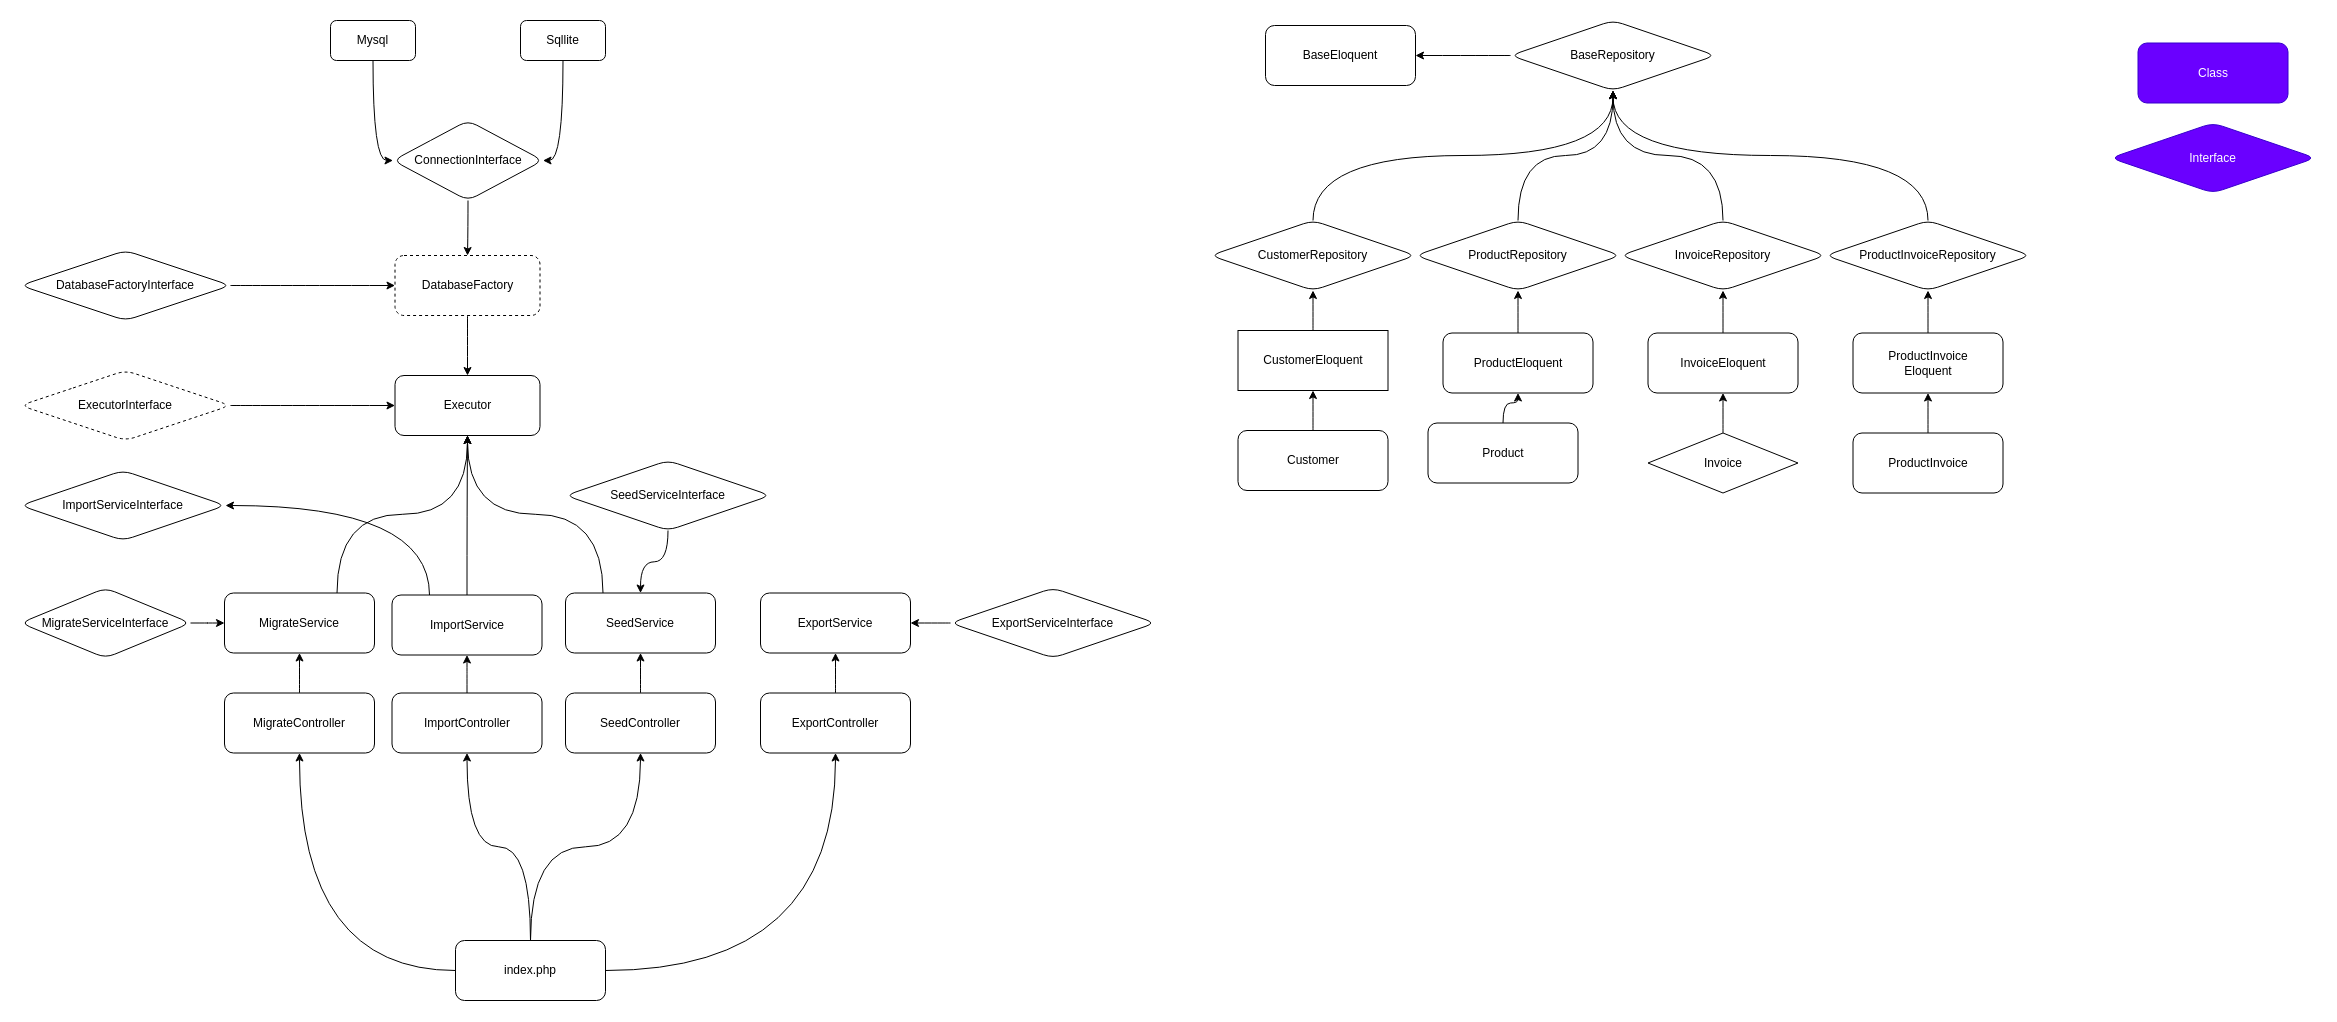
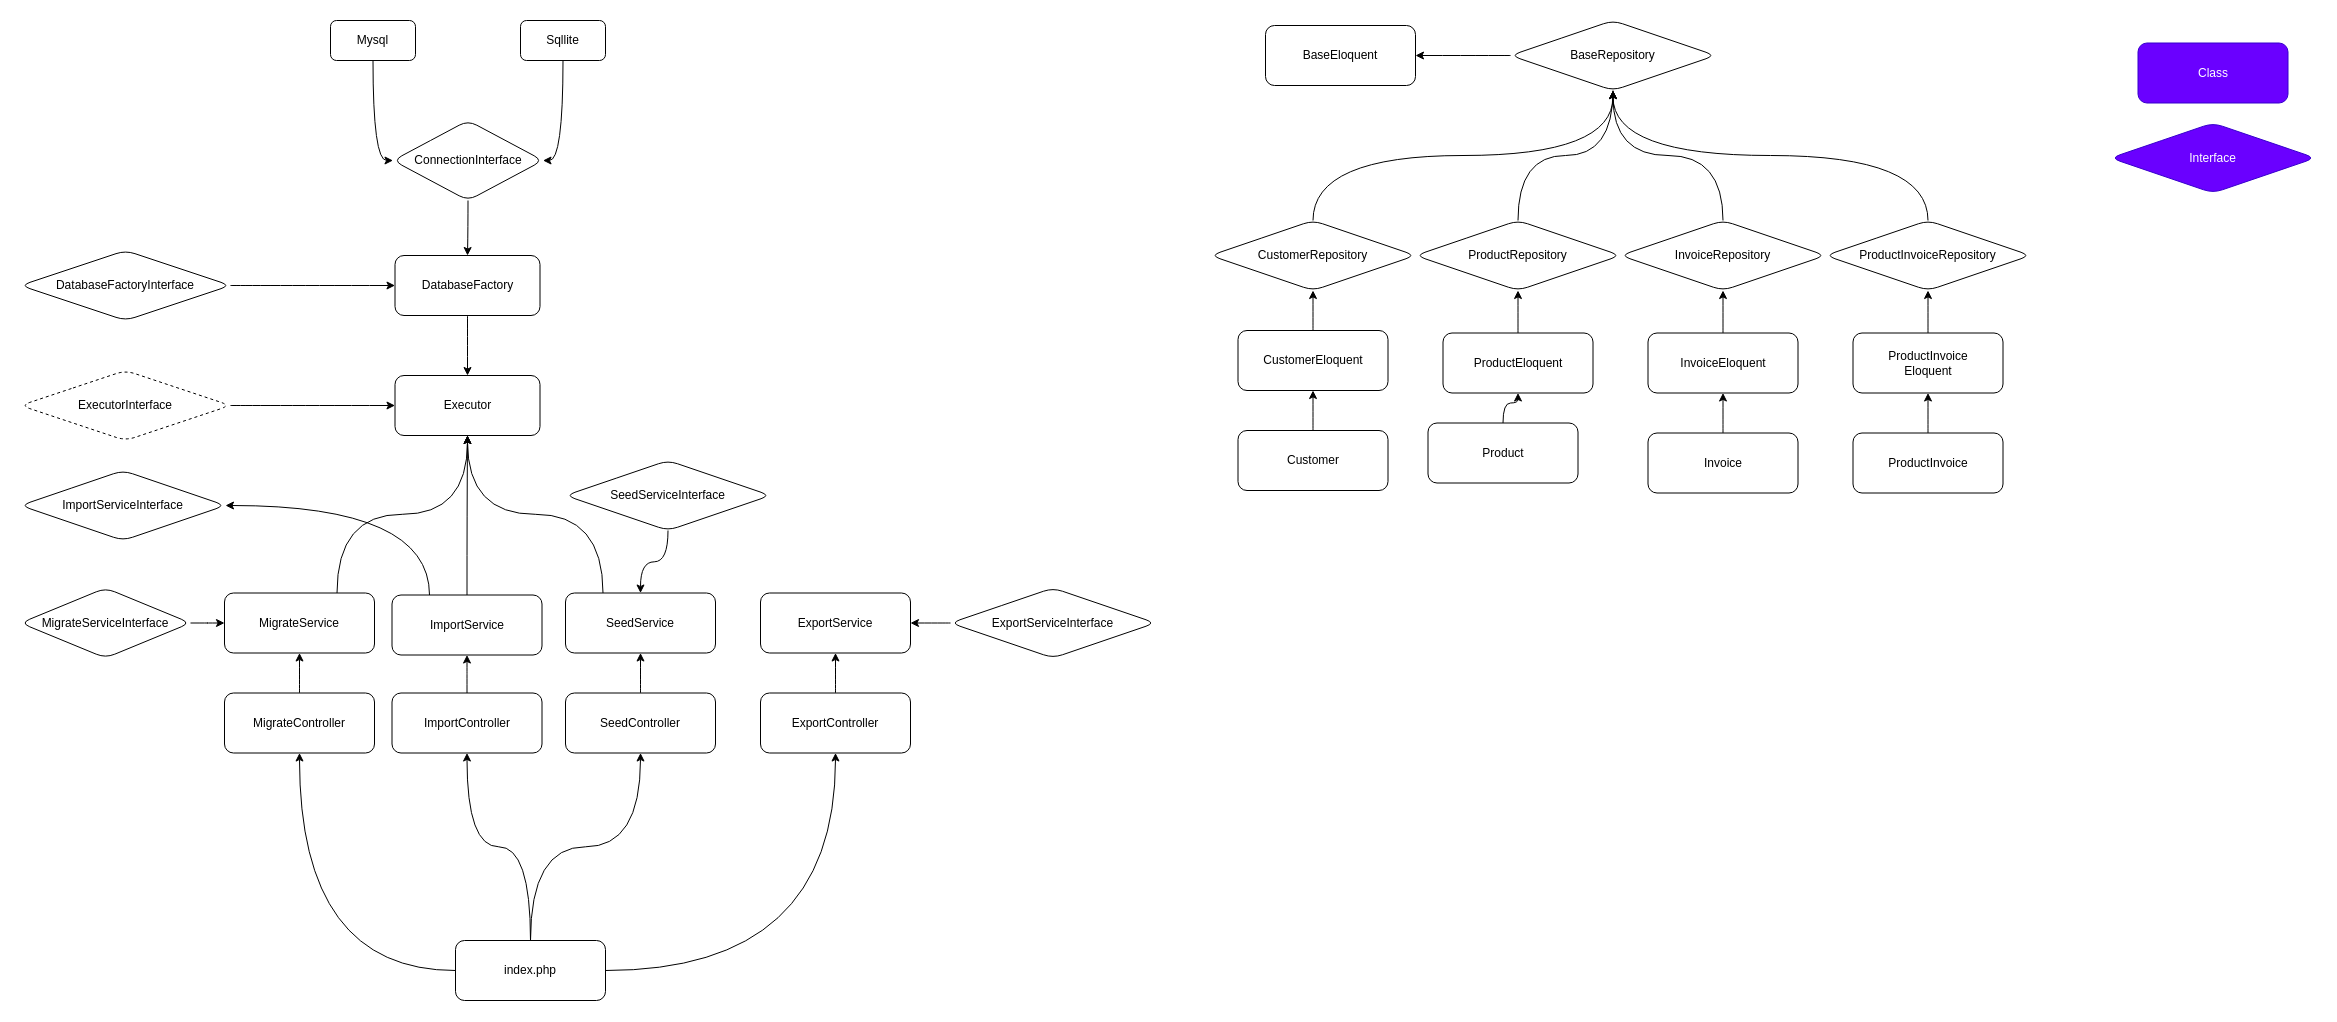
(1605, 134) -> (1604, 134)
(468, 286) -> (468, 286)
(1313, 361) -> (1313, 361)
(1723, 463) -> (1723, 463)
